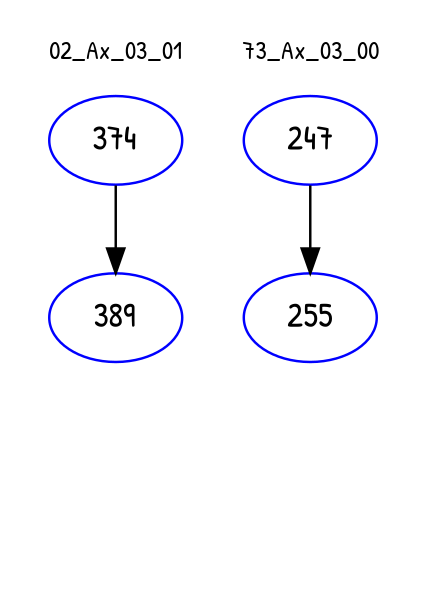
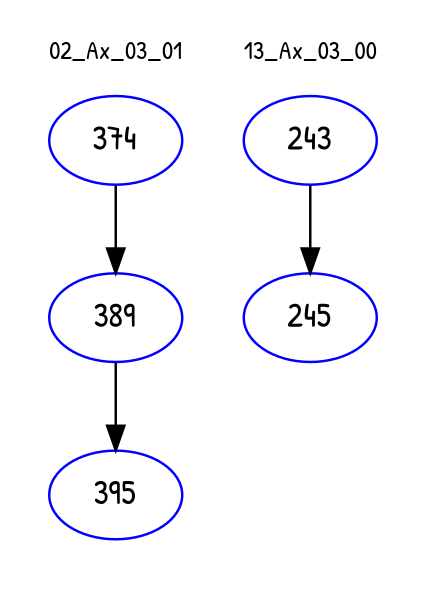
(312, 53) -> (312, 53)
(310, 140) -> (310, 140)
(310, 318) -> (310, 318)
none -> (116, 495)
